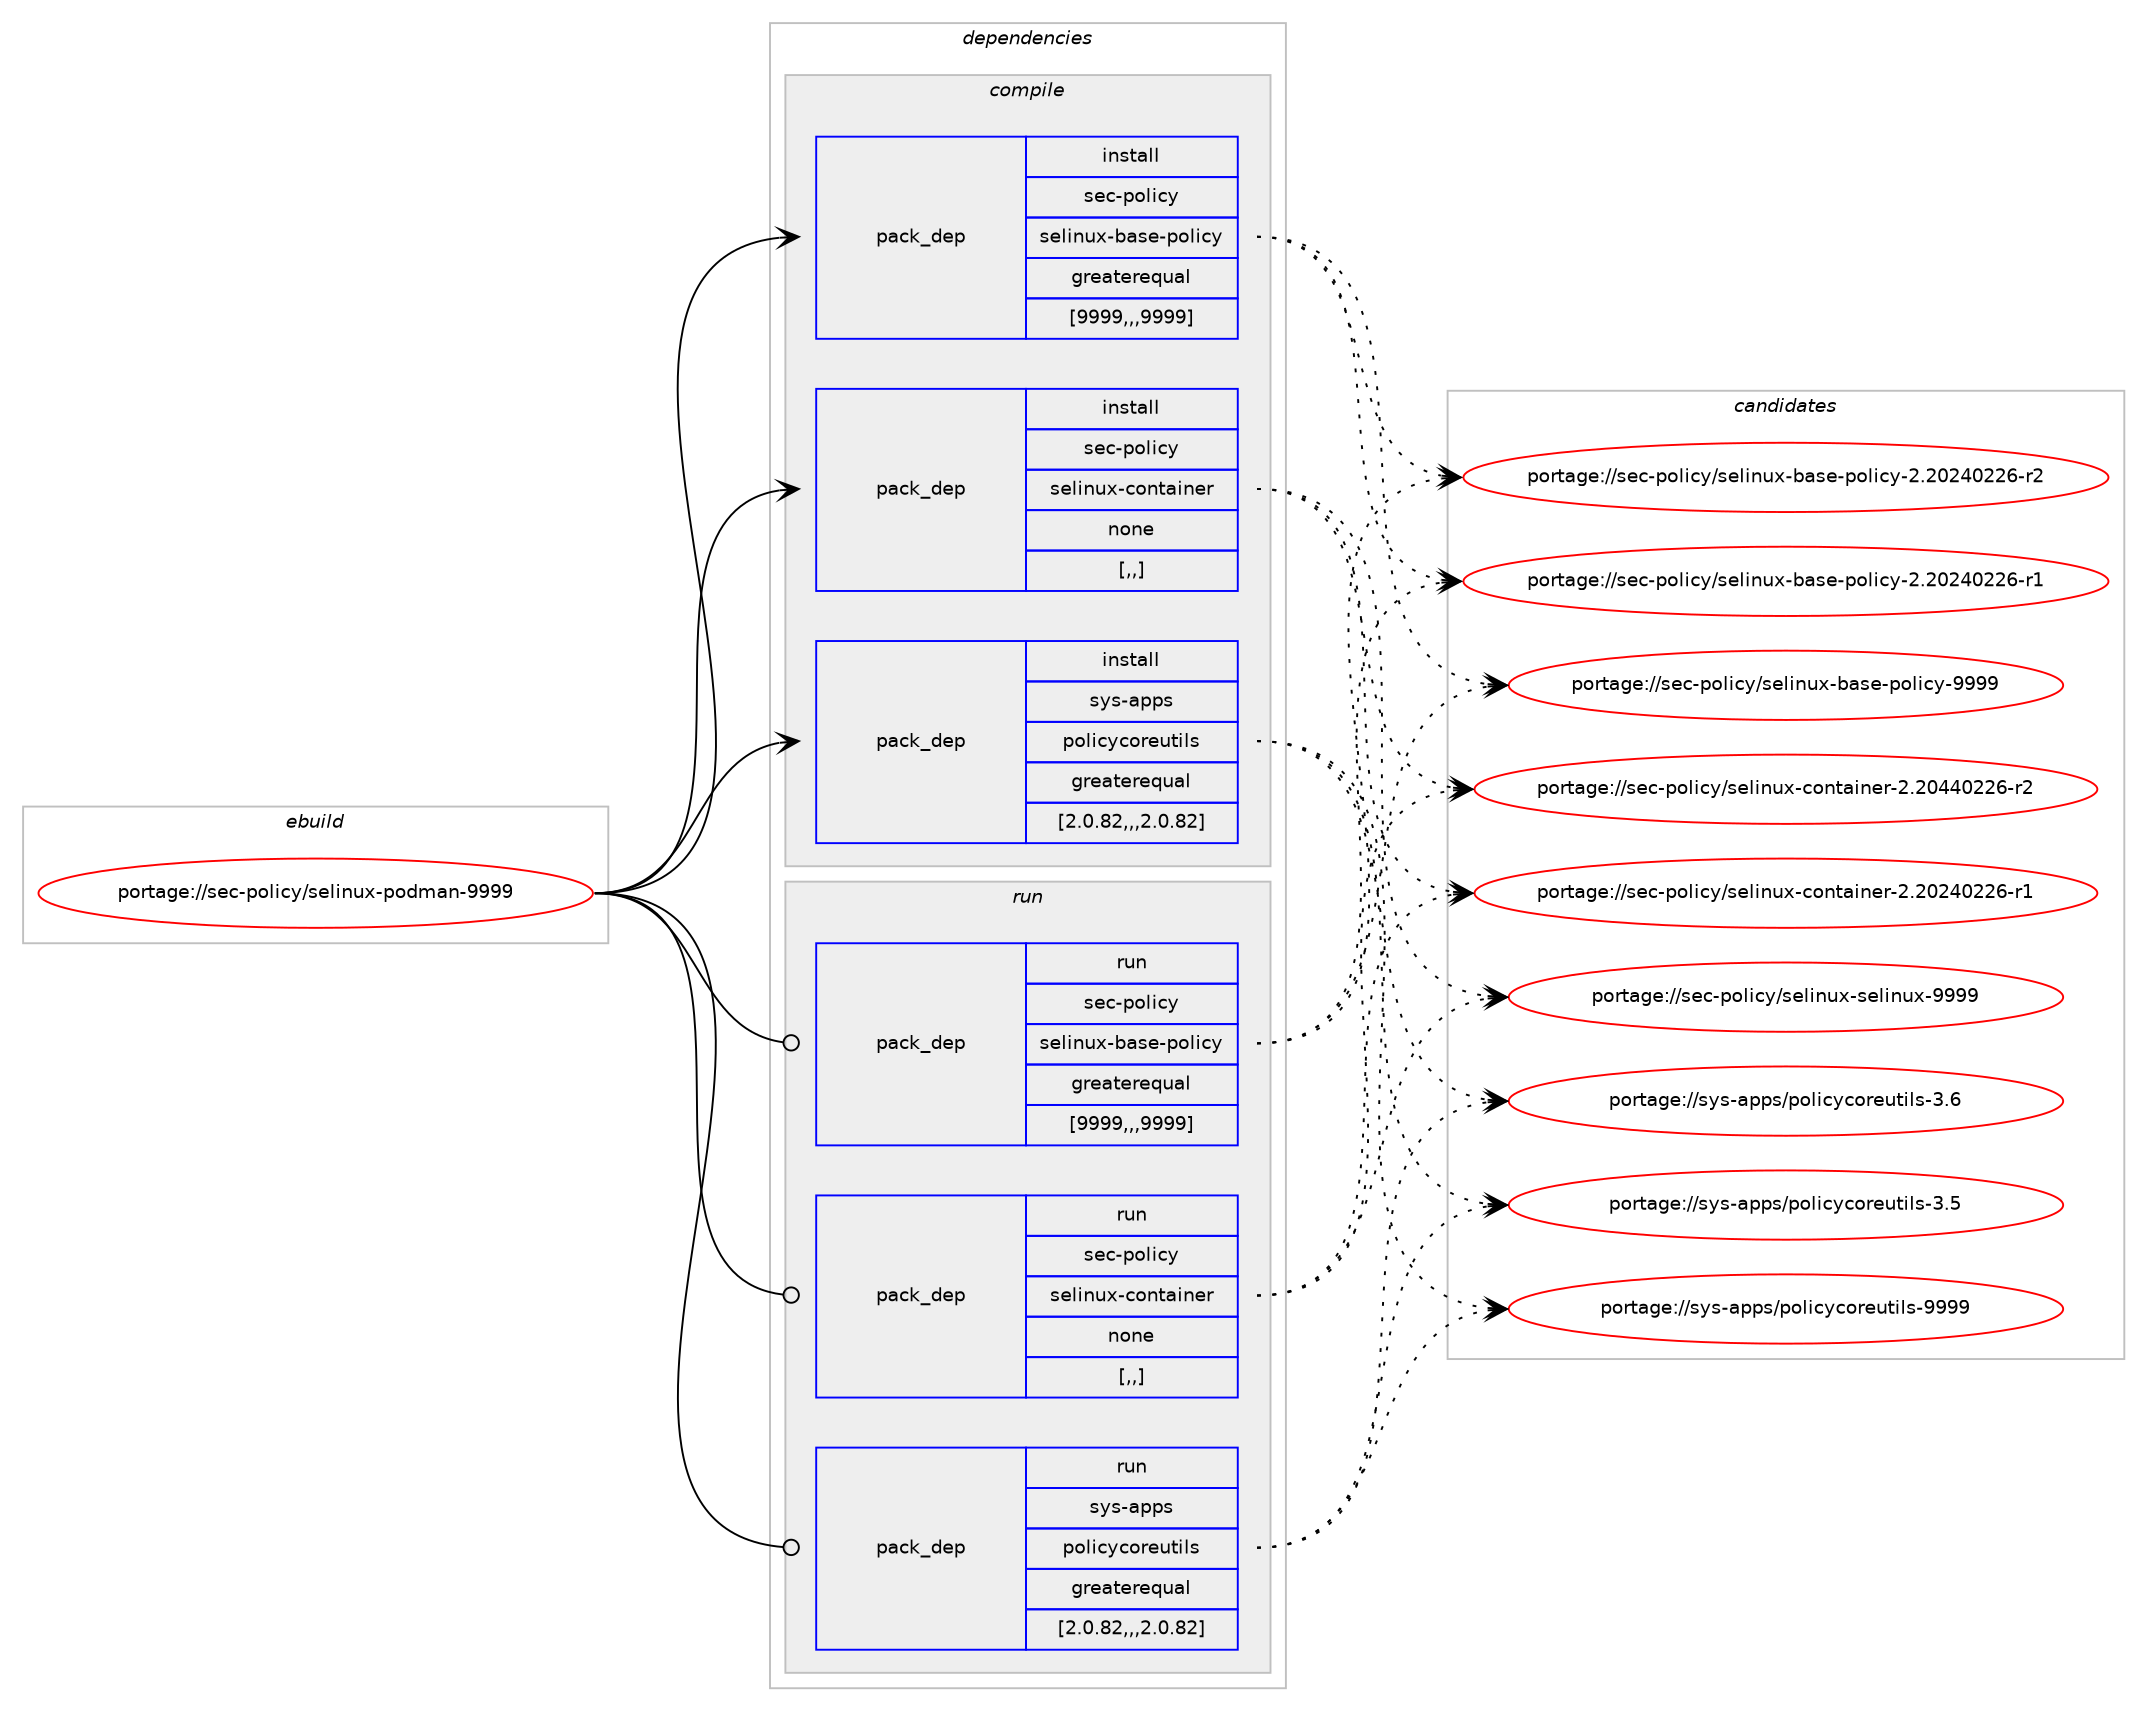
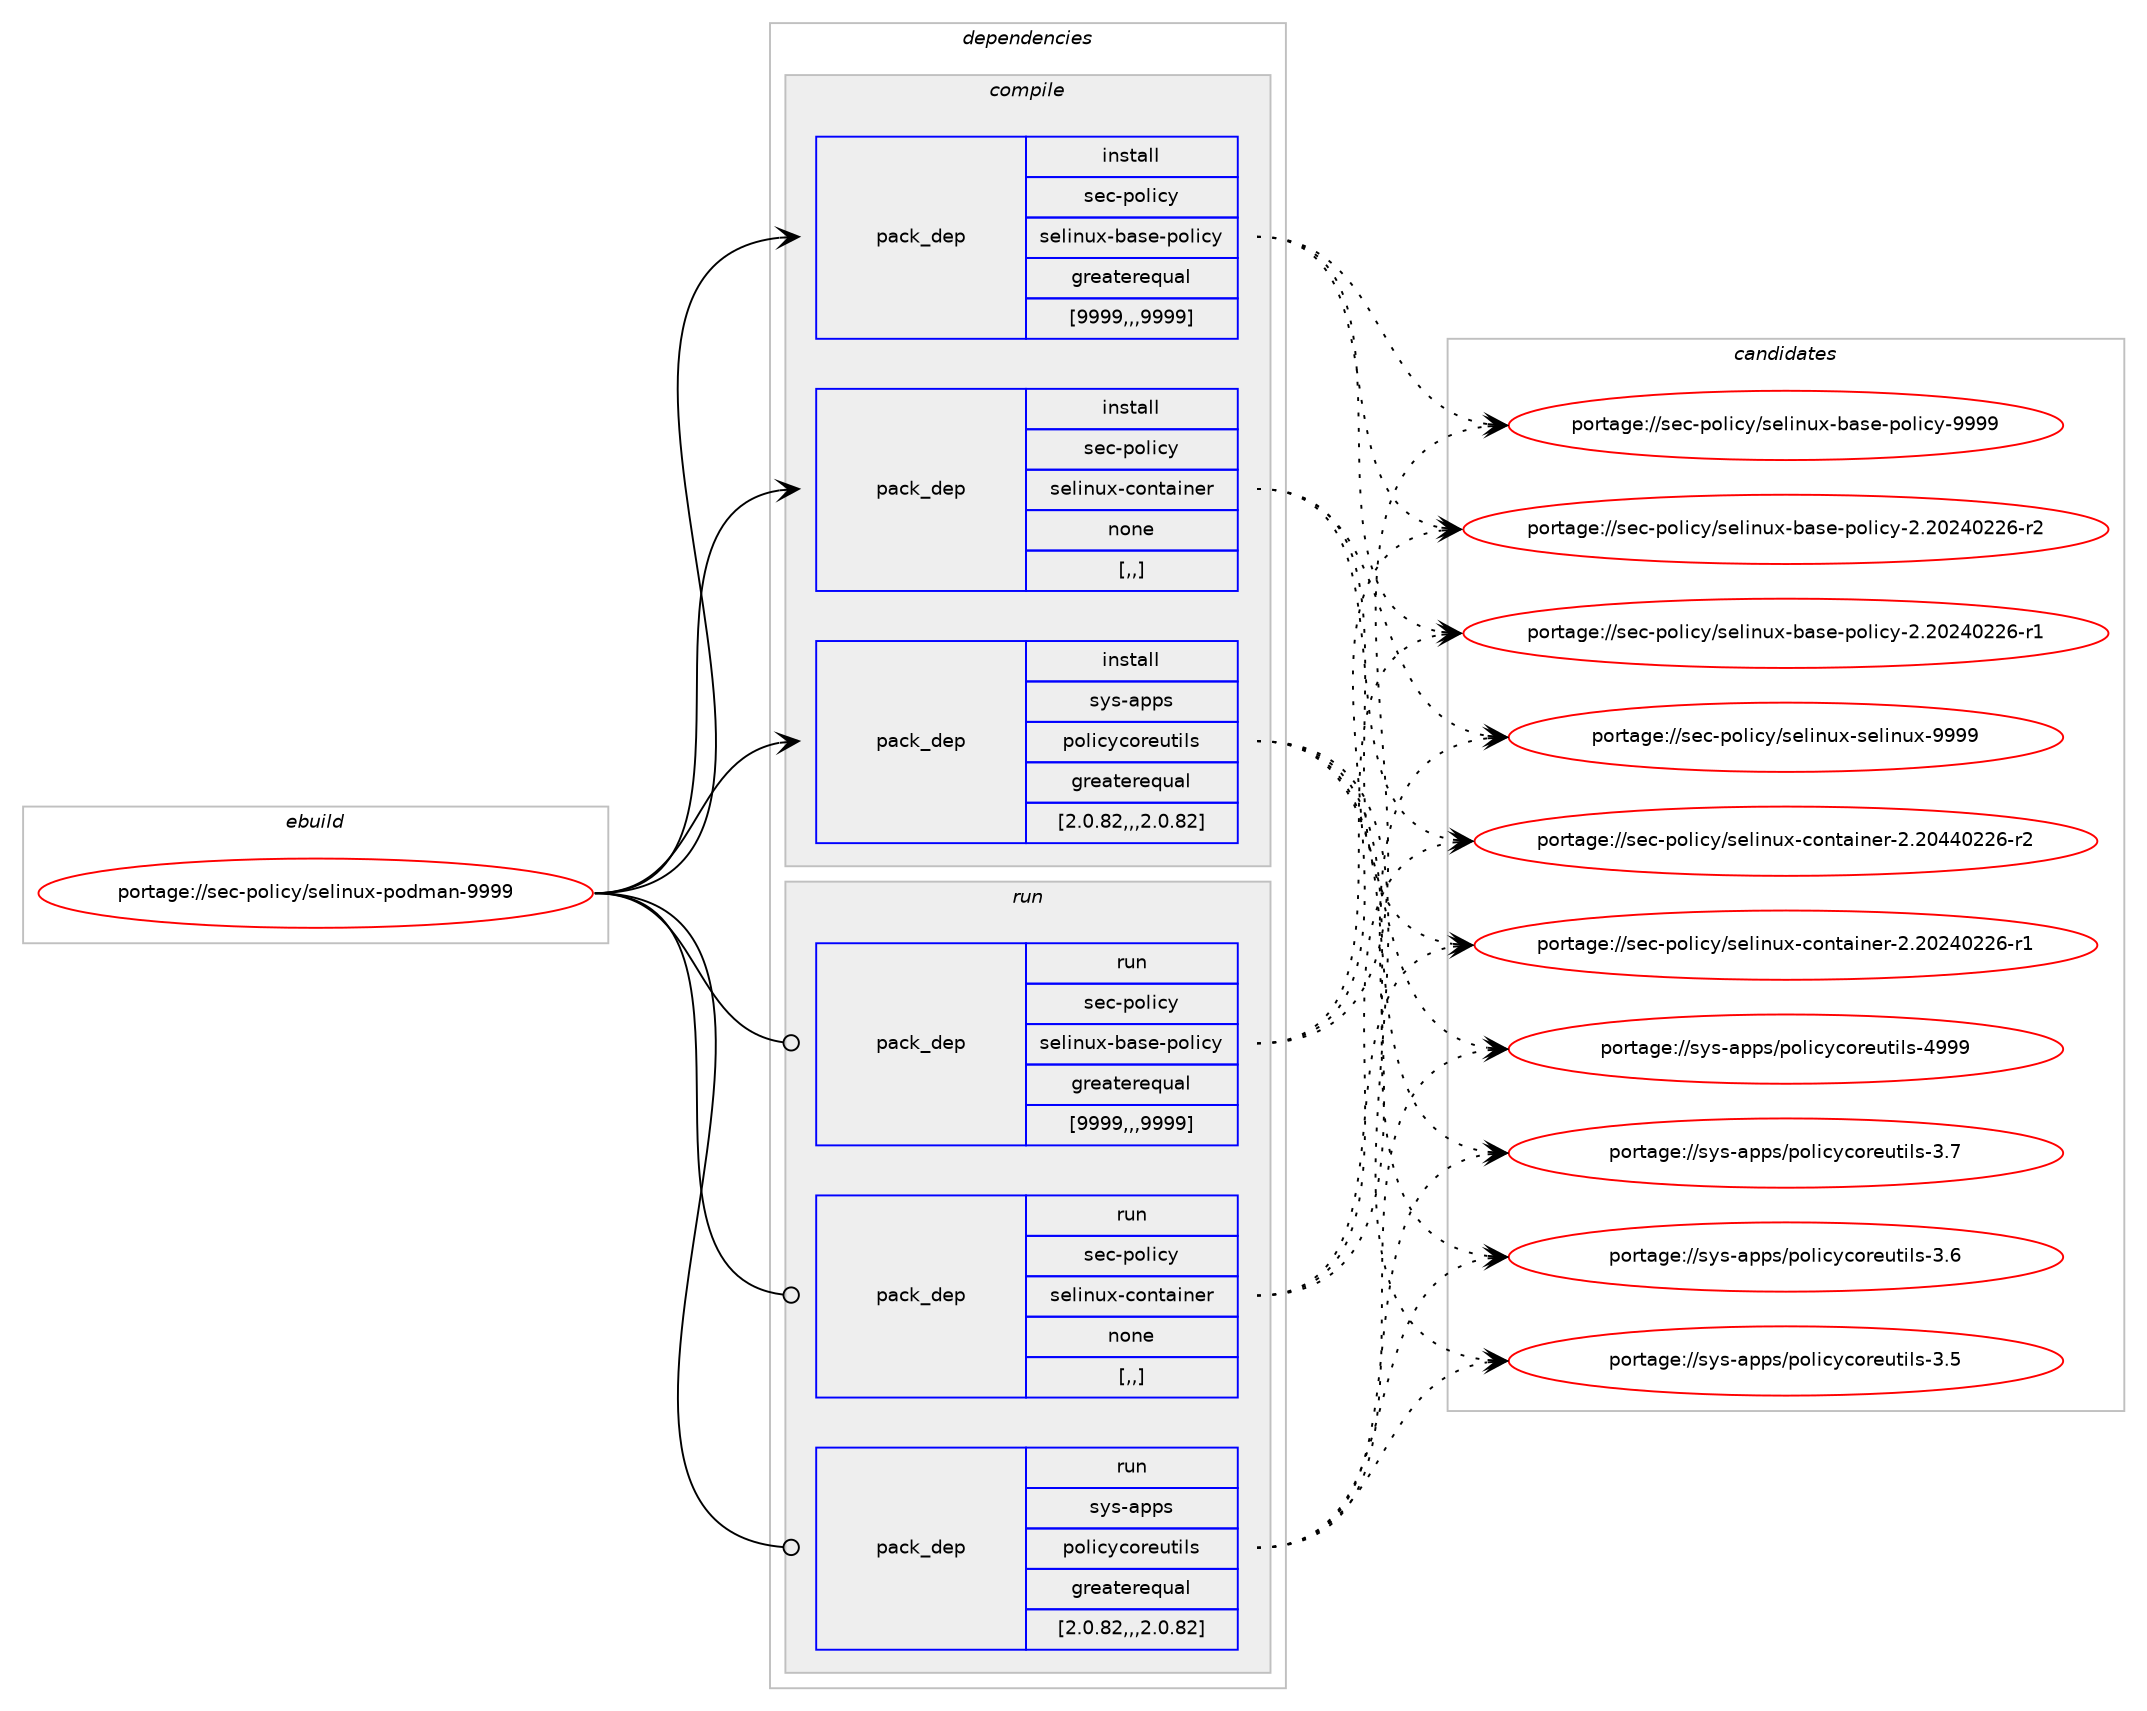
none -> (1786, 1153)
(1786, 1309) -> (1786, 1049)
